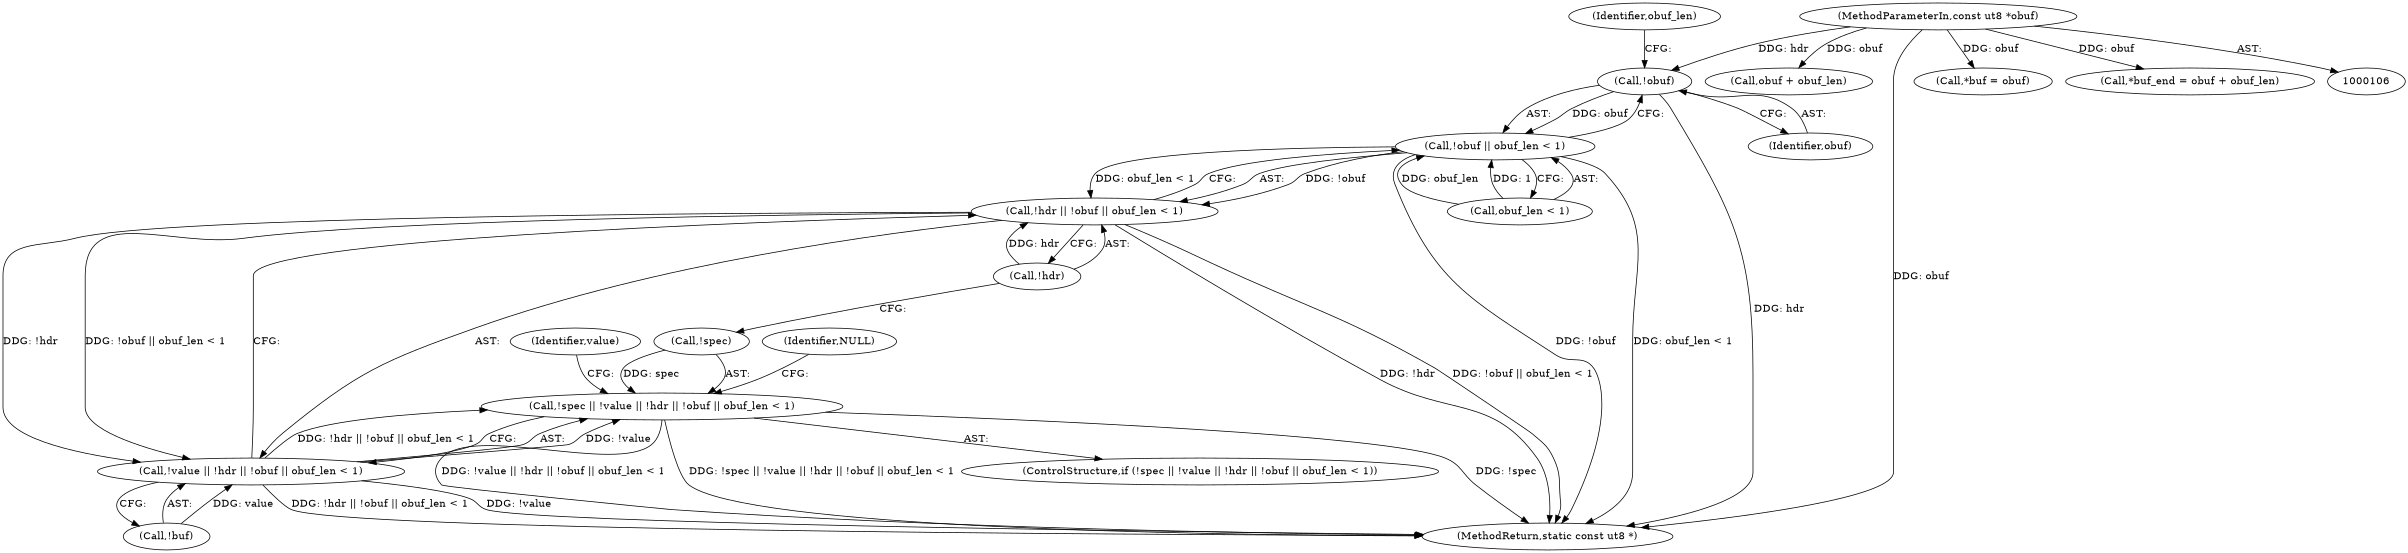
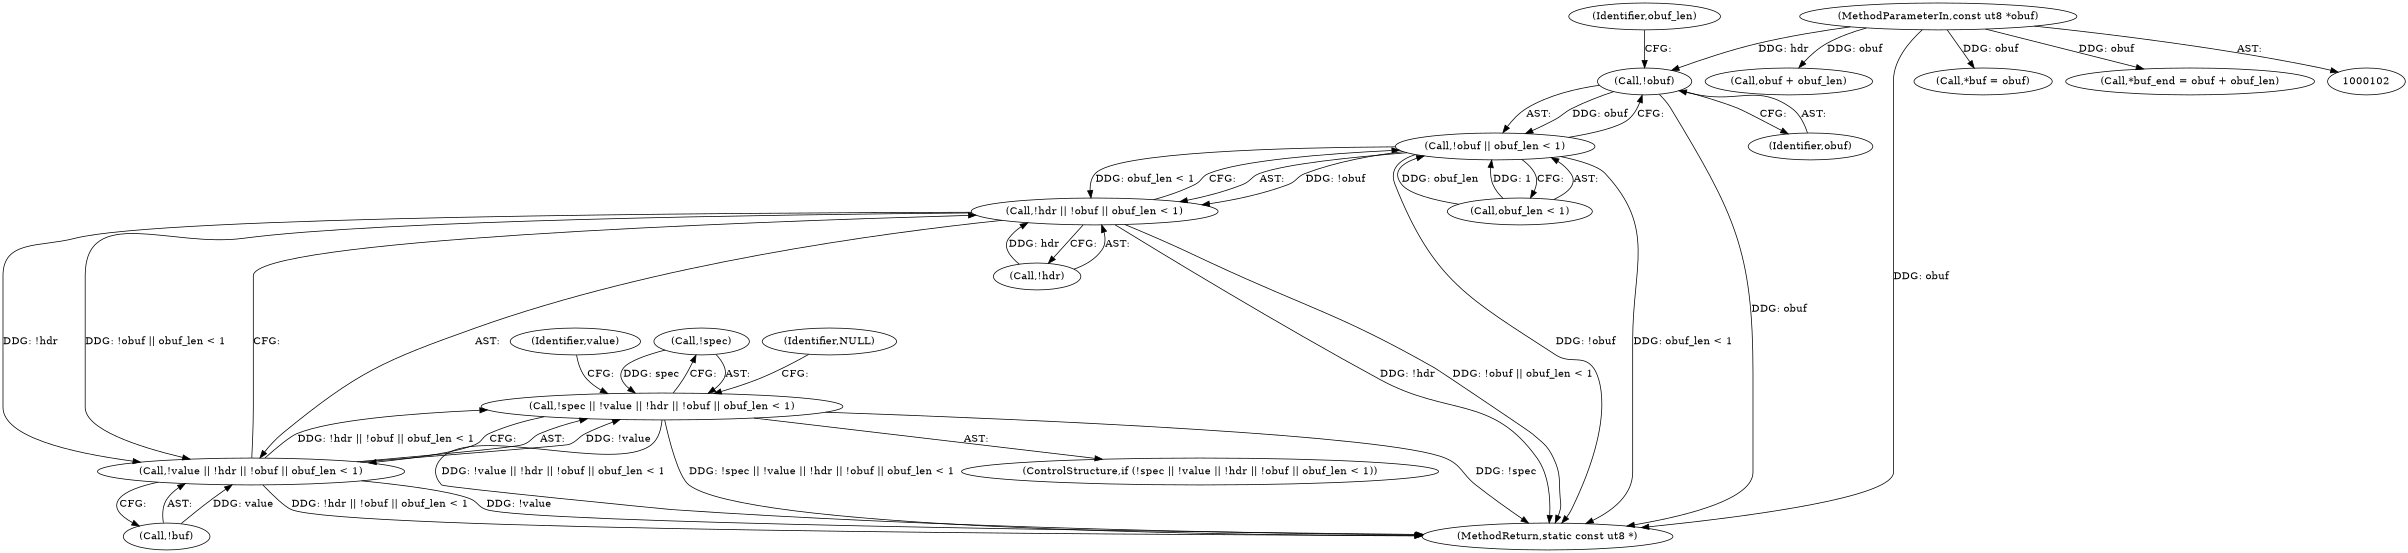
(2366, 81) -> (2366, 81)
(871, 306) -> (684, 378)
(1780, 309) -> (1780, 309)
